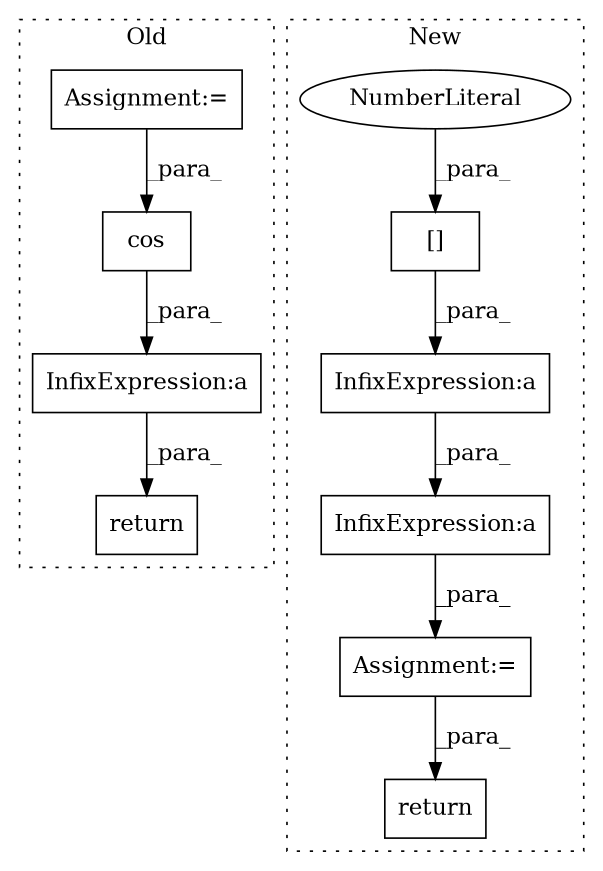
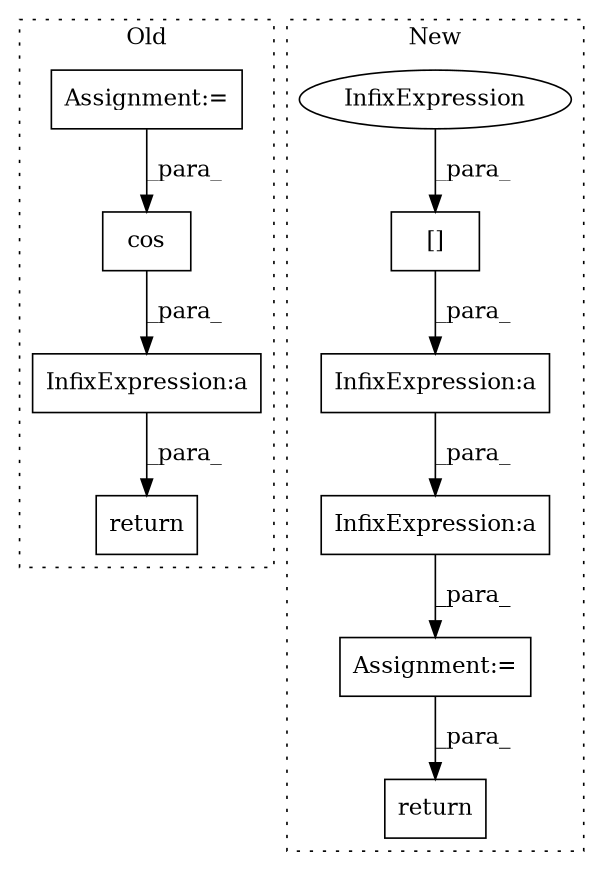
(435, 99) -> (435, 99)
